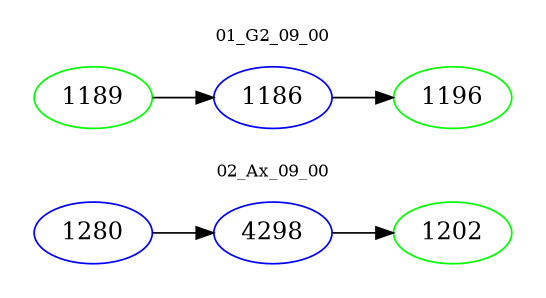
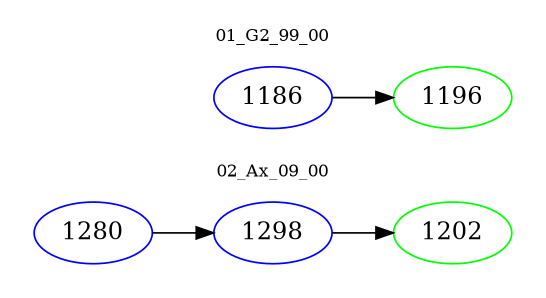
(273, 37) -> (273, 37)
(93, 98) -> none
(273, 233) -> (273, 233)
